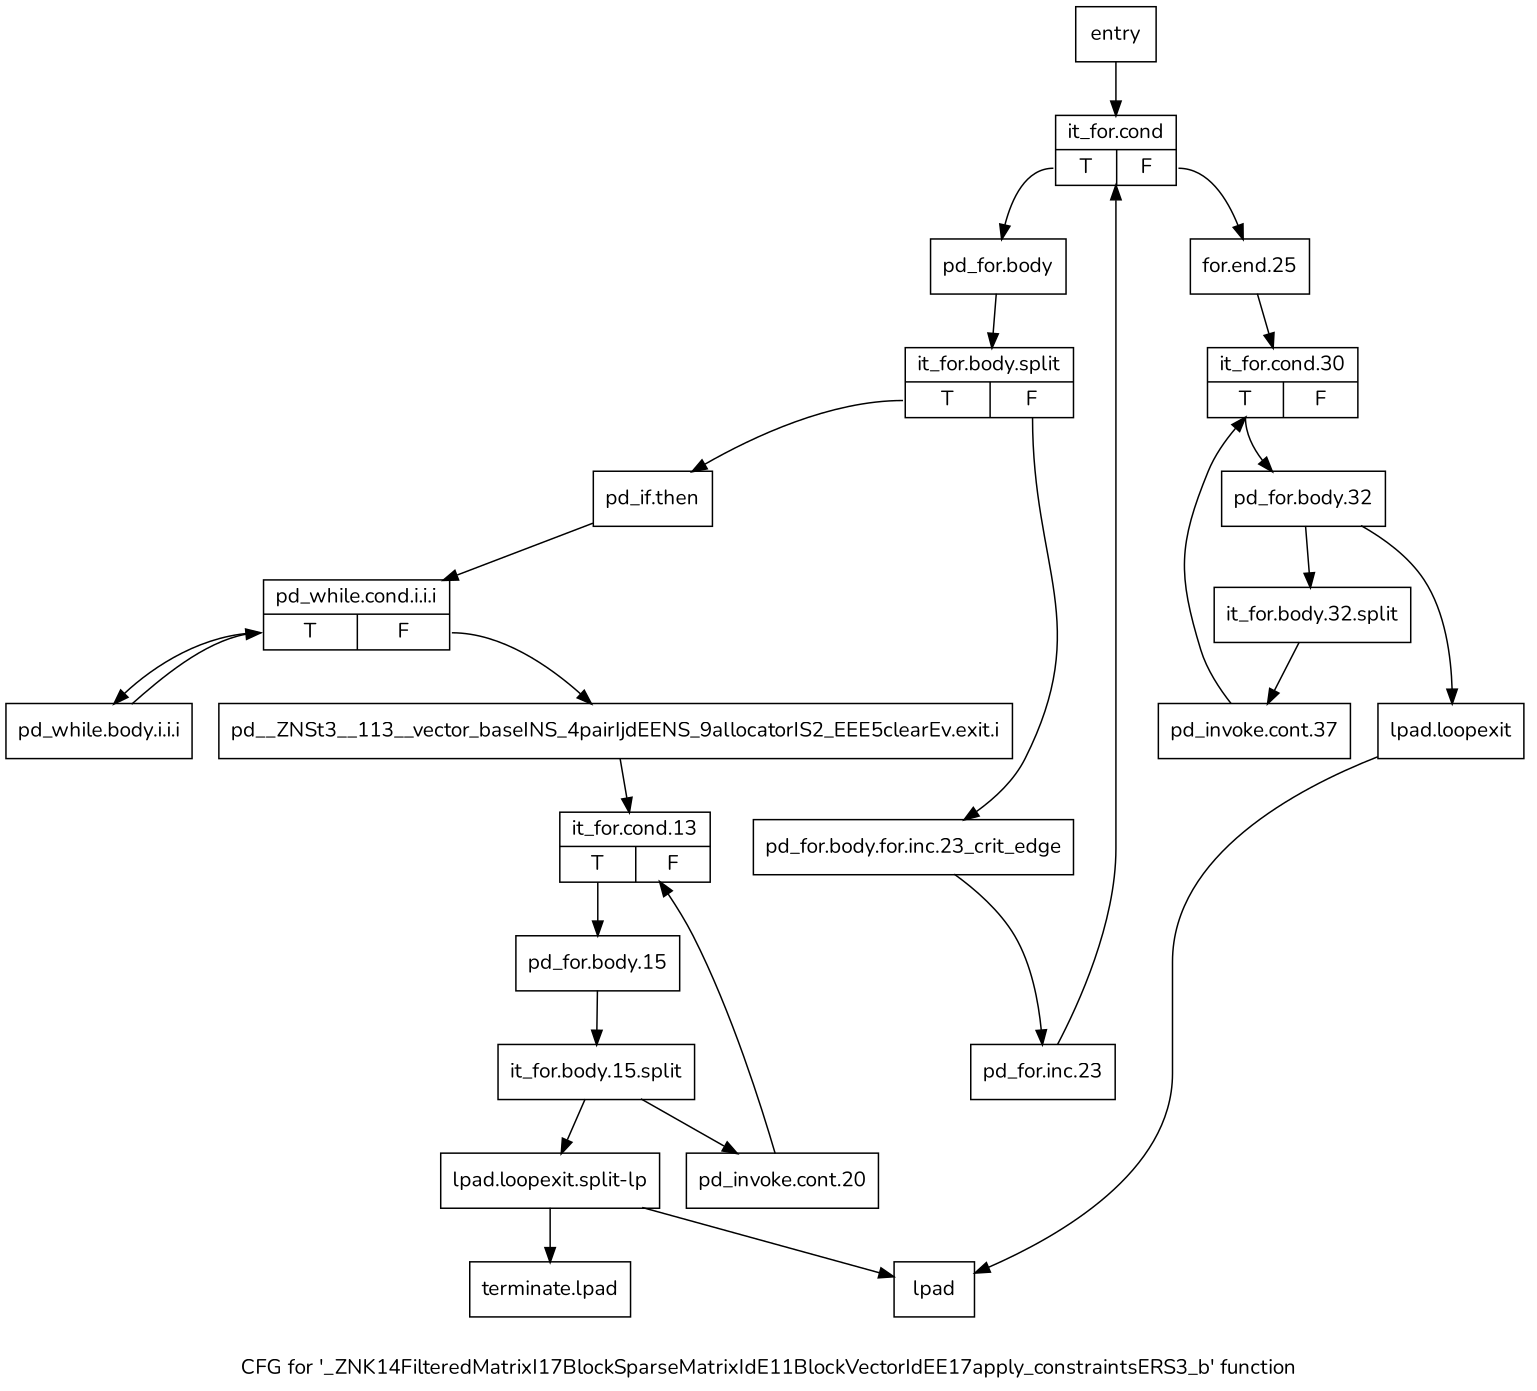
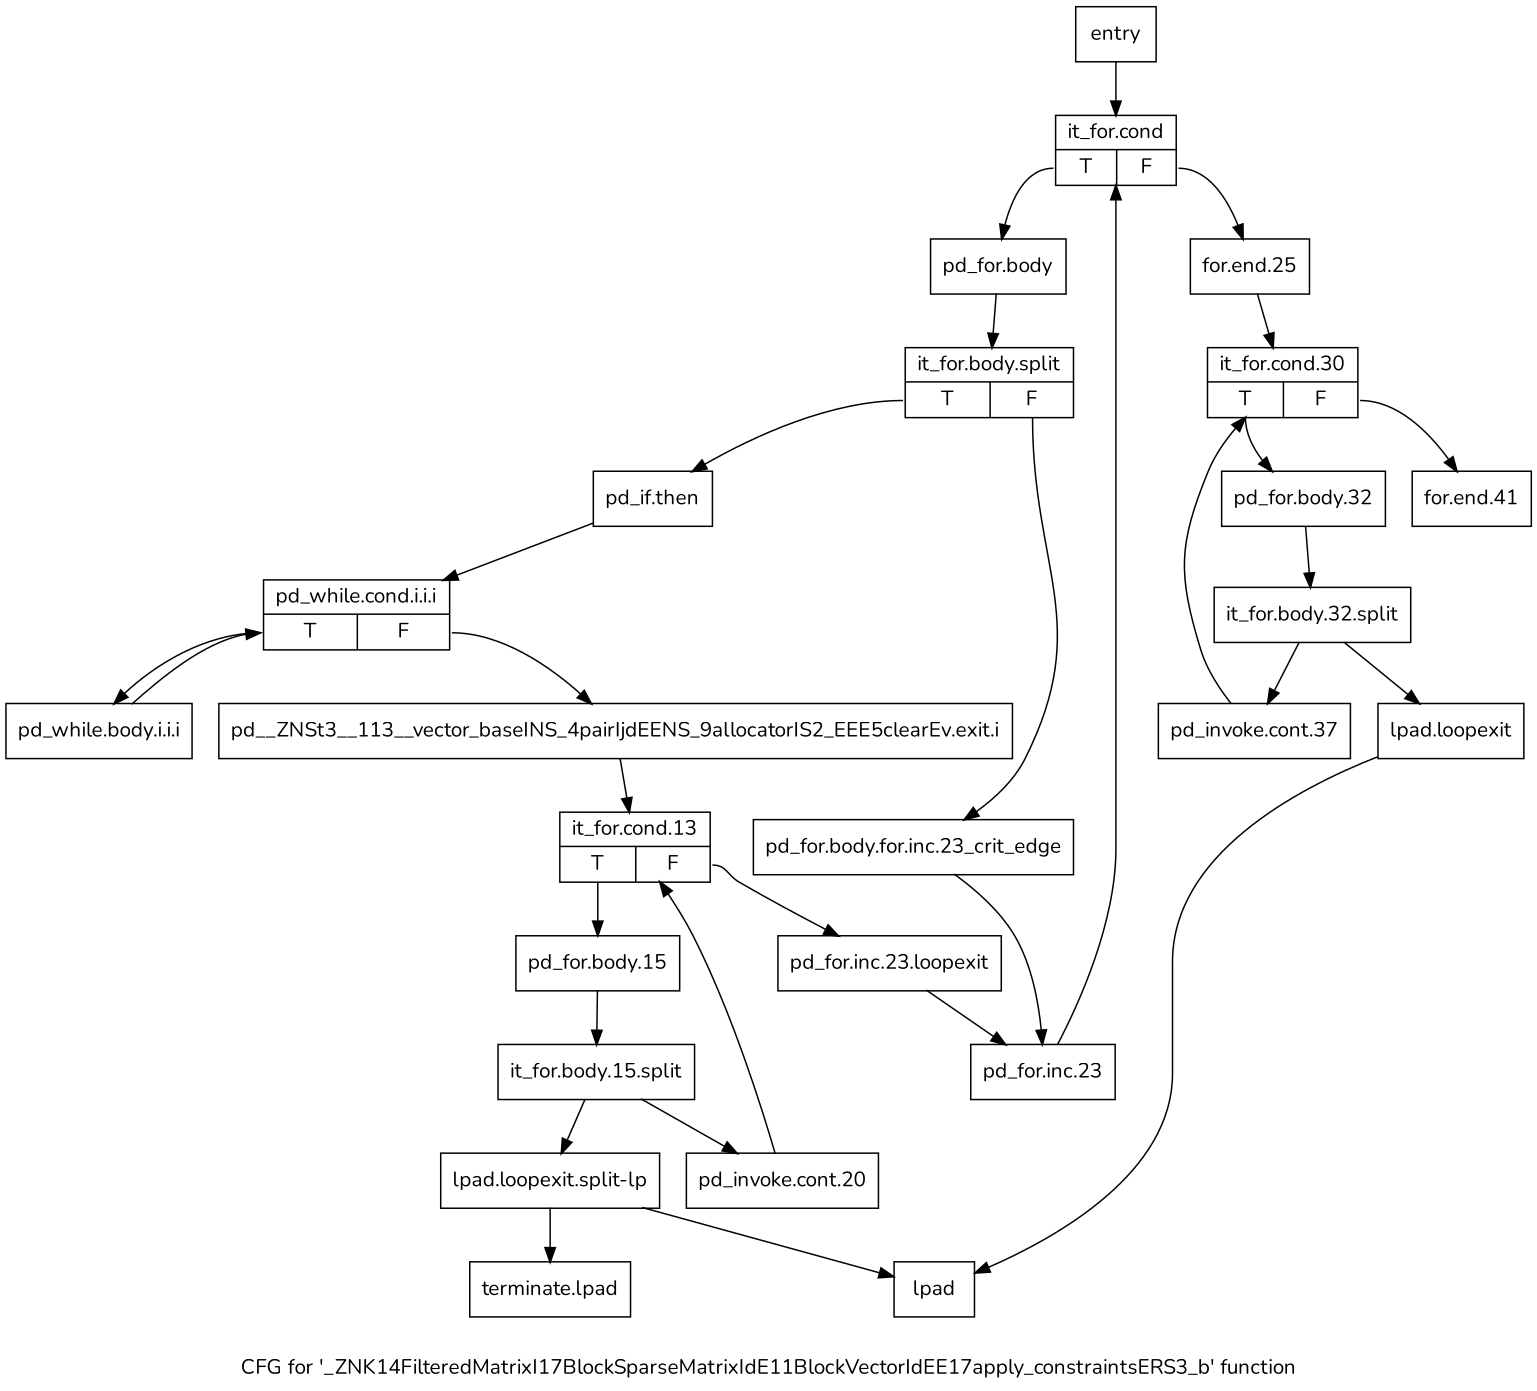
none -> (1472, 499)
(1432, 593) -> (1376, 668)
none -> (890, 963)
